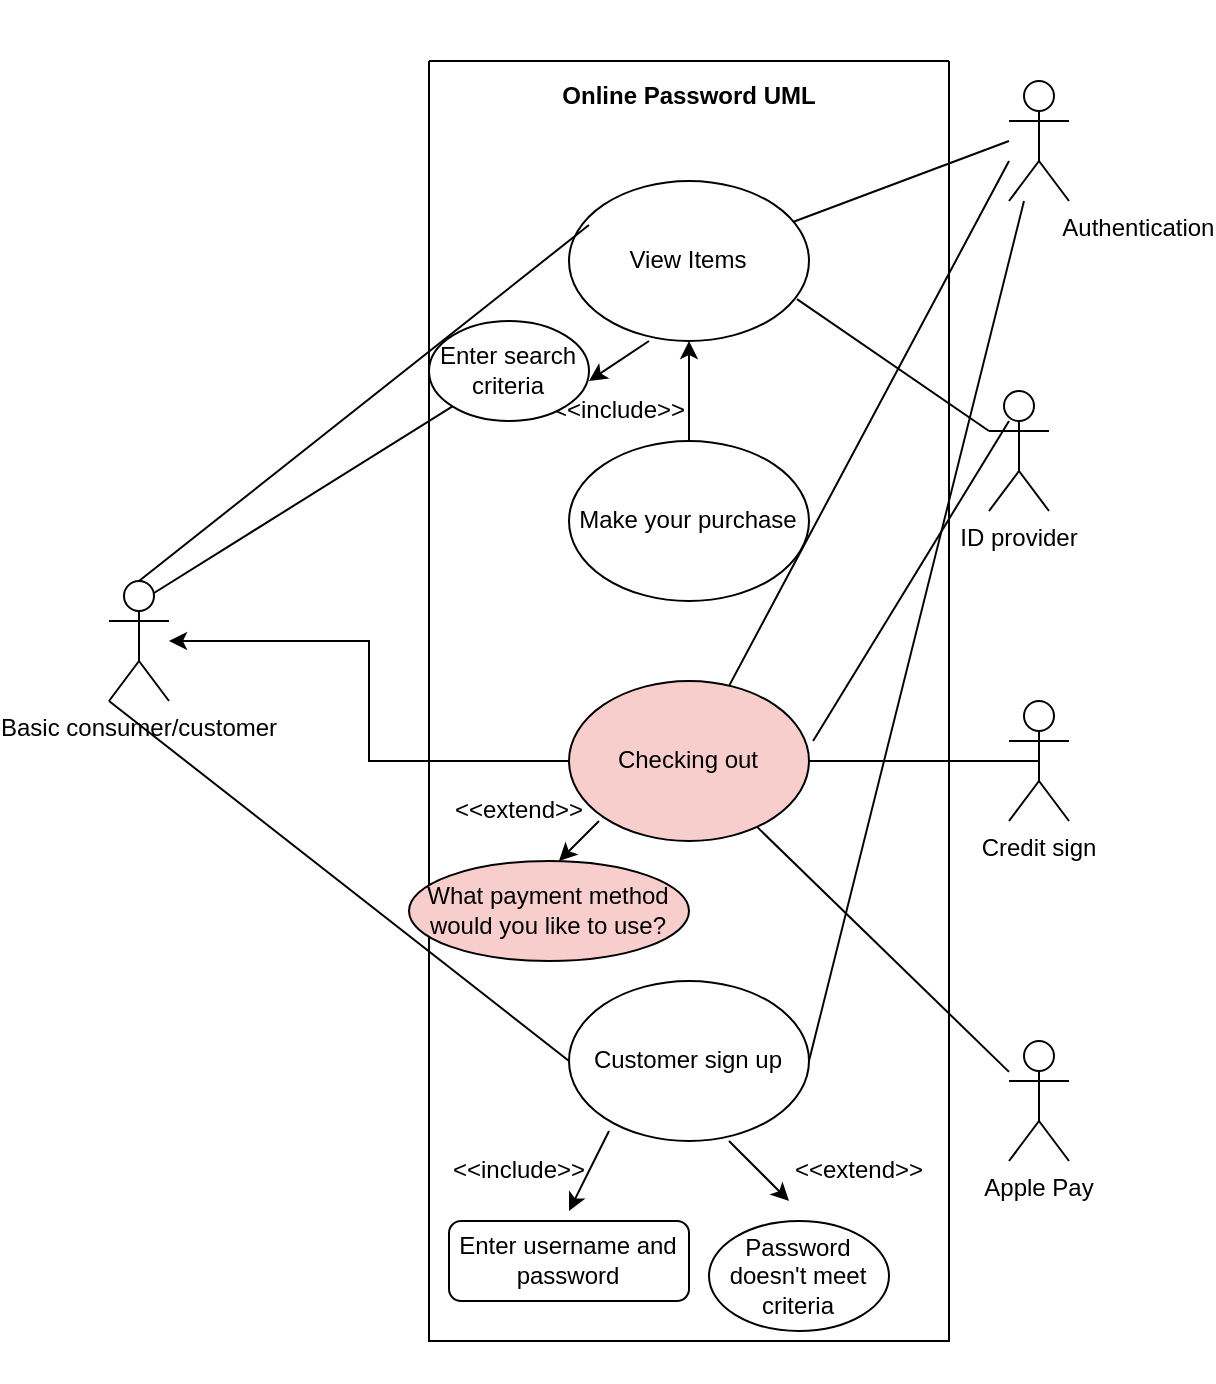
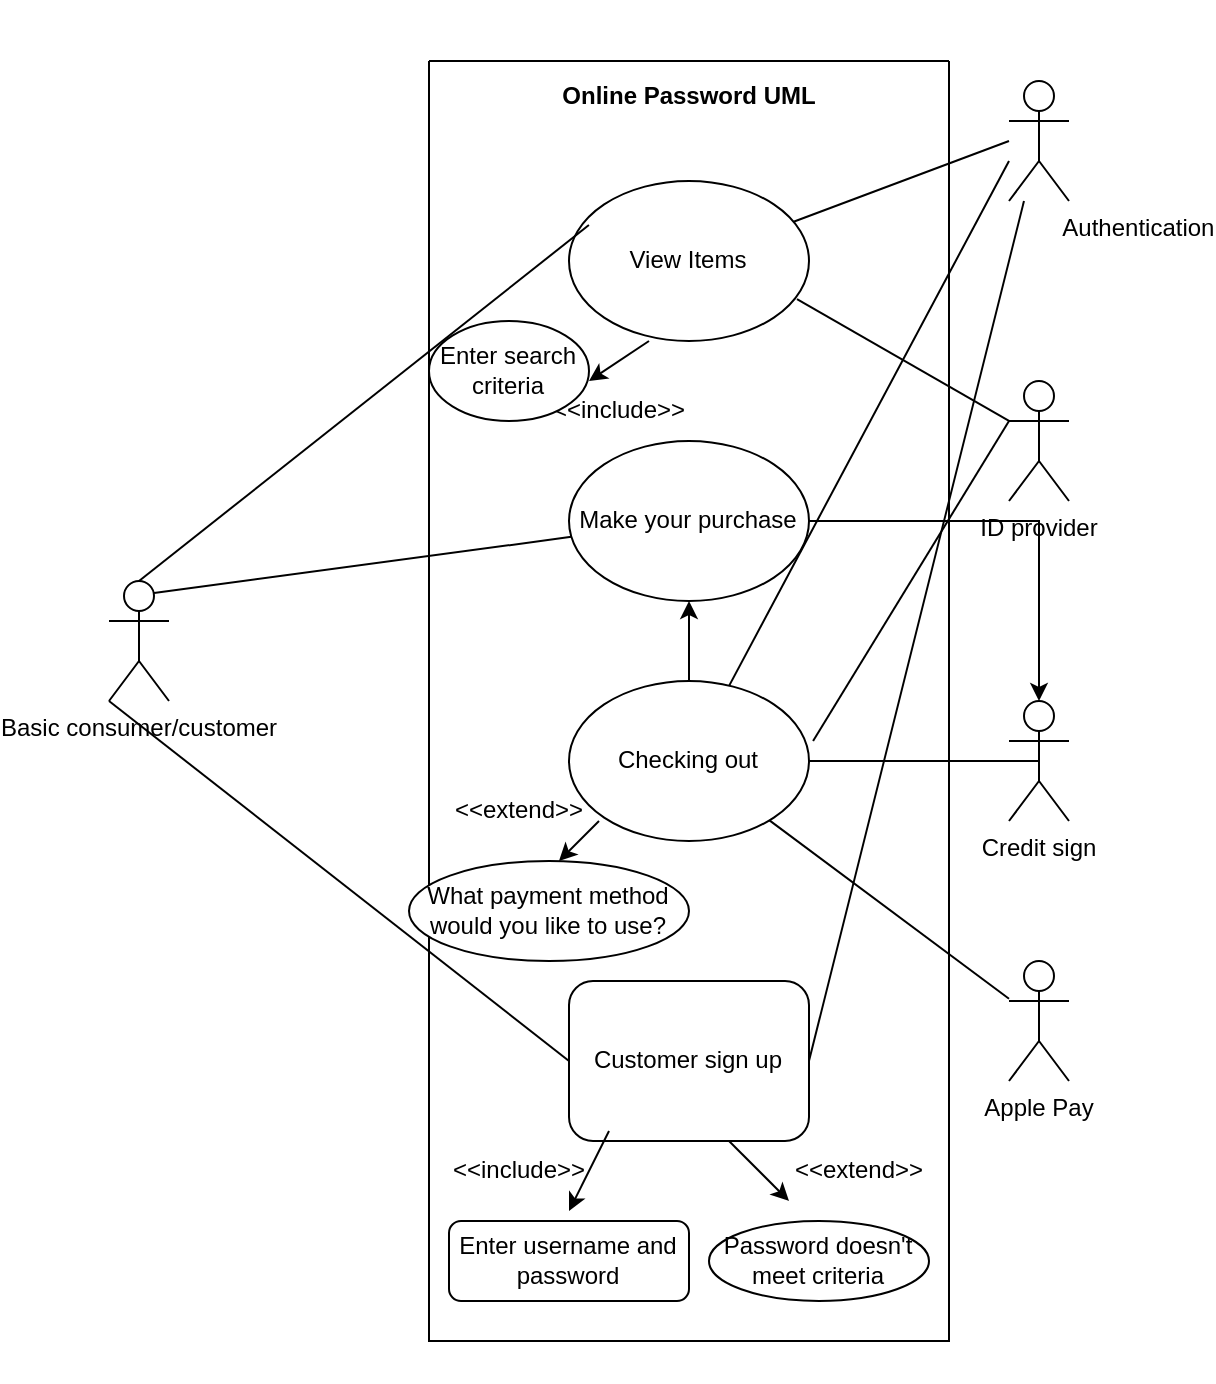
(689, 398) -> (1039, 561)
(1019, 451) -> (1039, 441)
(290, 508) -> (362, 565)
(369, 708) -> (689, 648)
(689, 761) -> (689, 761)
(549, 911) -> (549, 911)
(689, 1061) -> (689, 1061)
(1039, 1101) -> (1039, 1021)
(799, 1276) -> (819, 1261)
